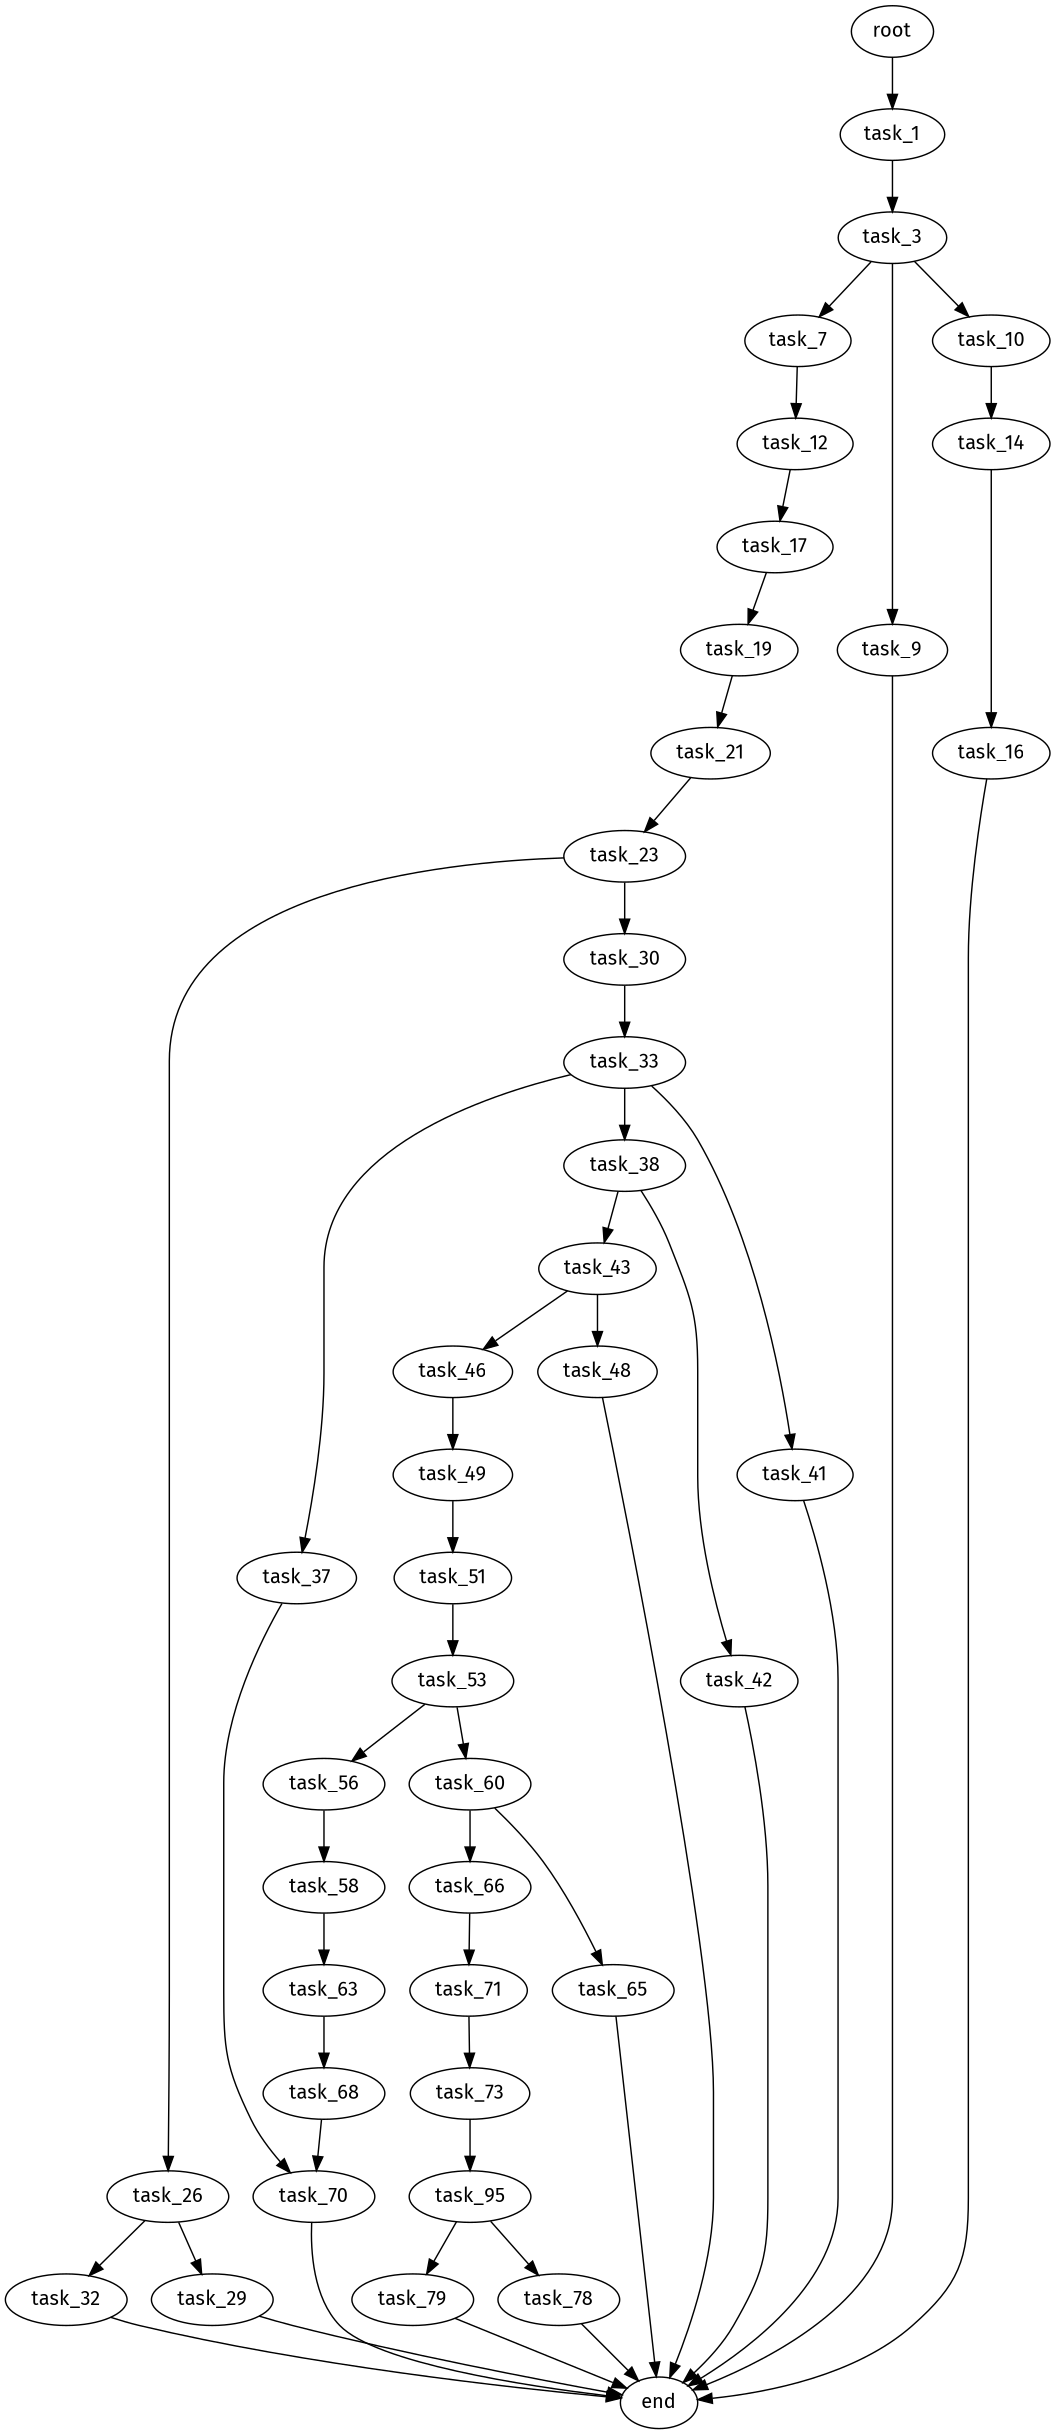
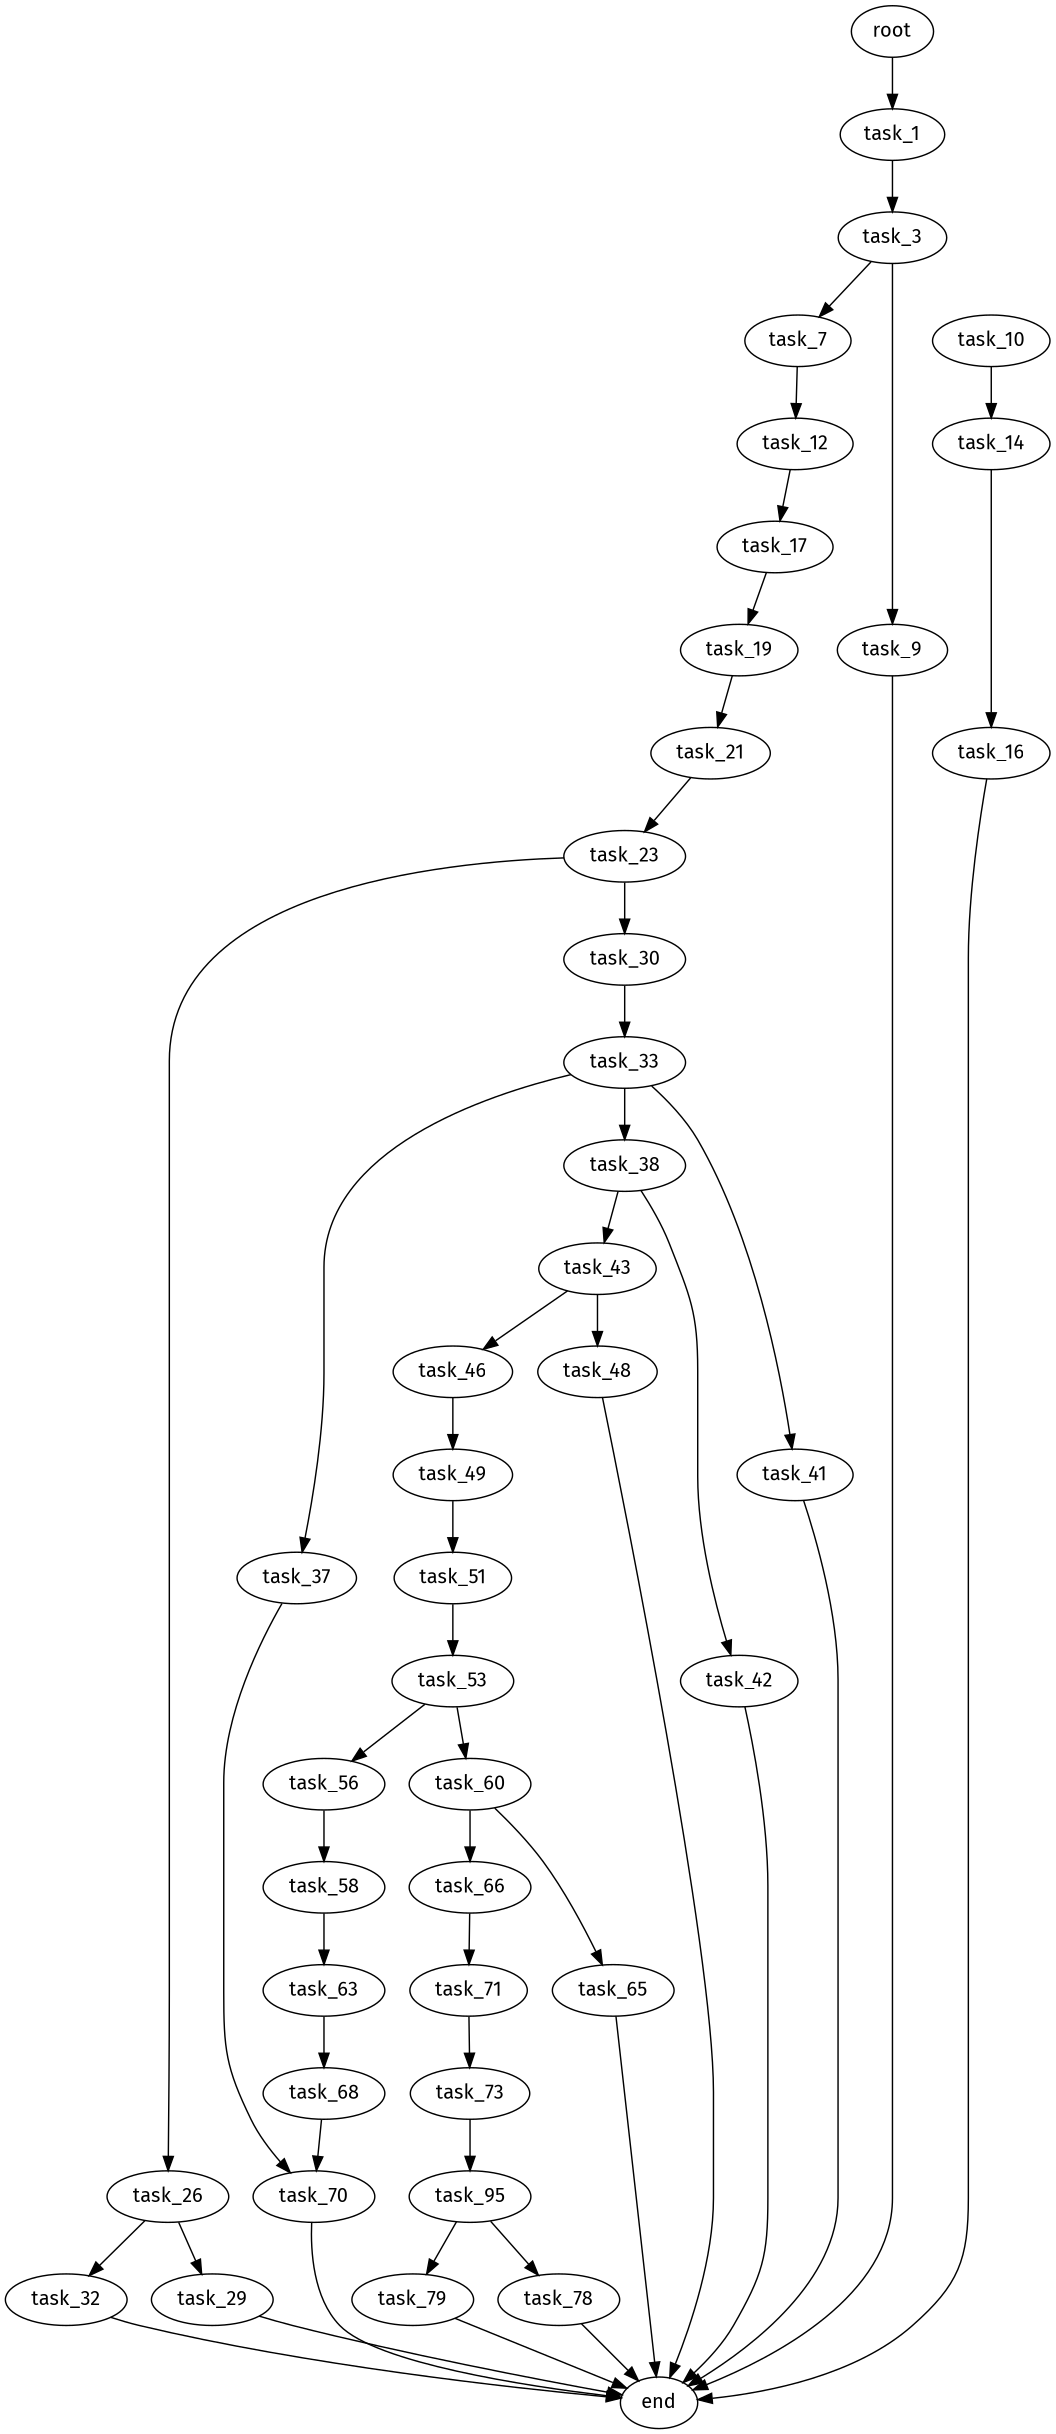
(936, 284) -> none
